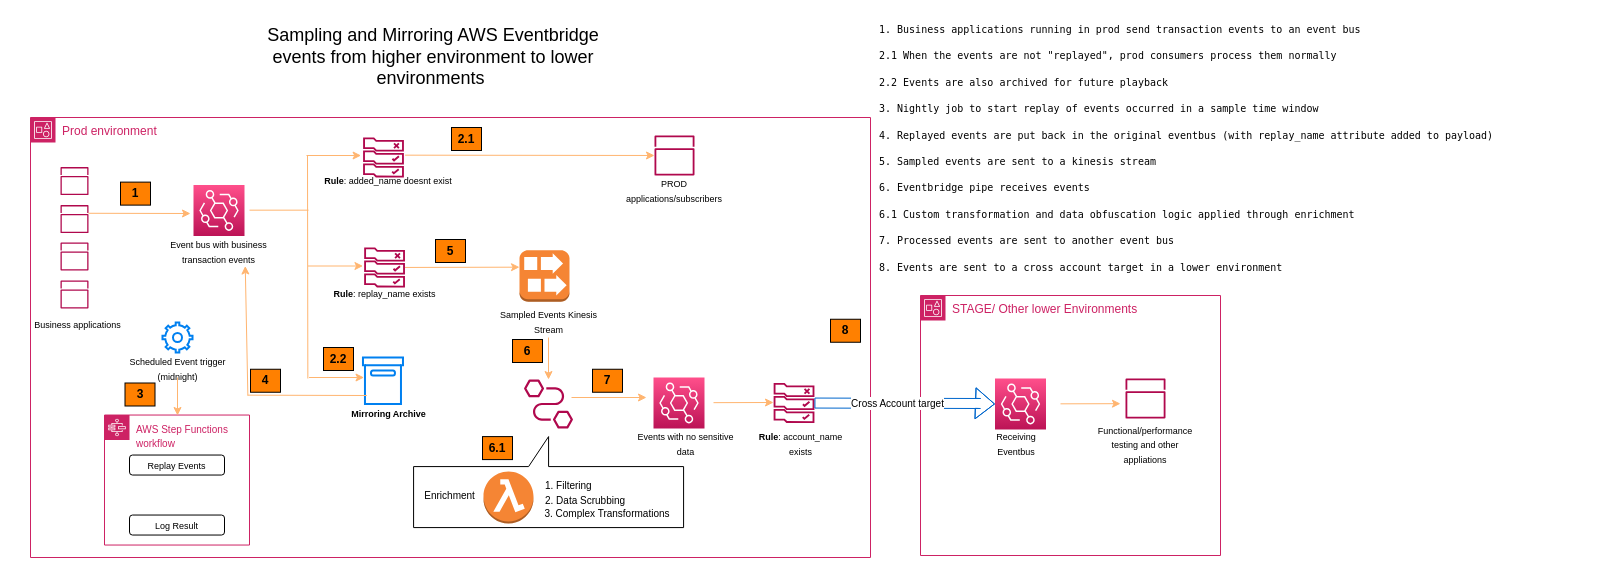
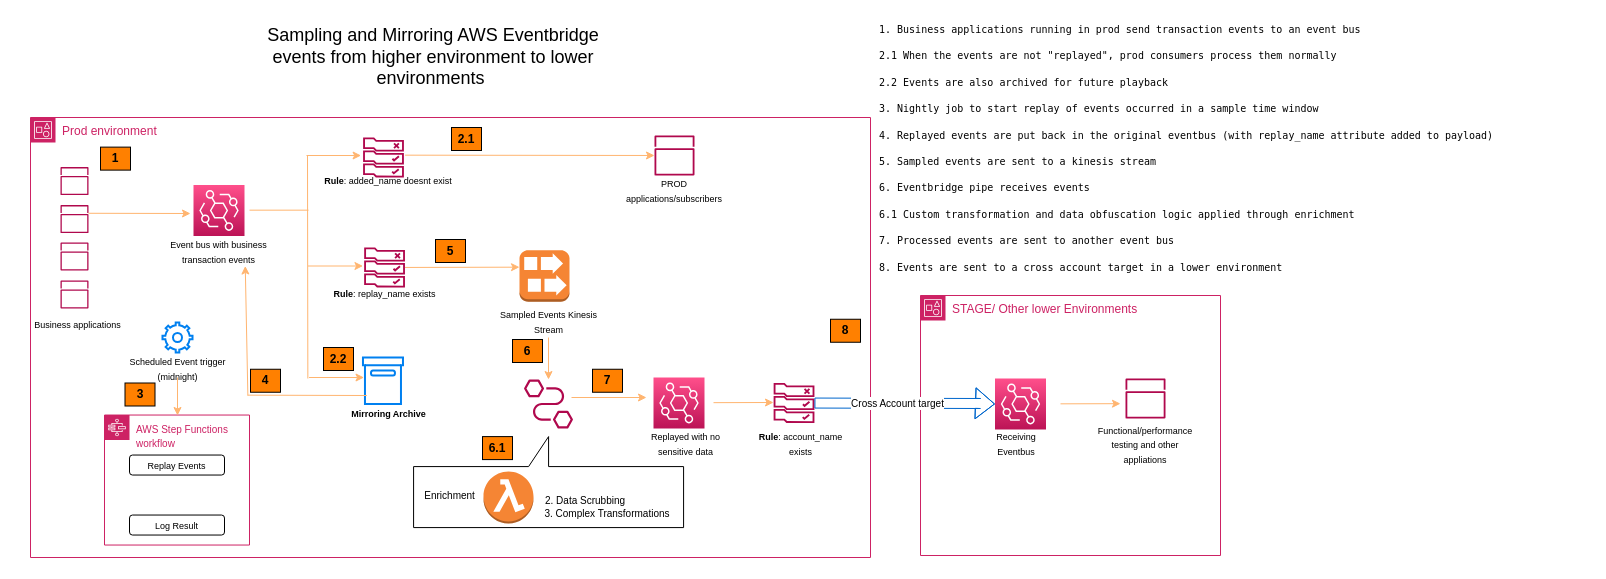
(136, 194) -> (116, 159)
(686, 444) -> (686, 444)
(584, 485) -> none
